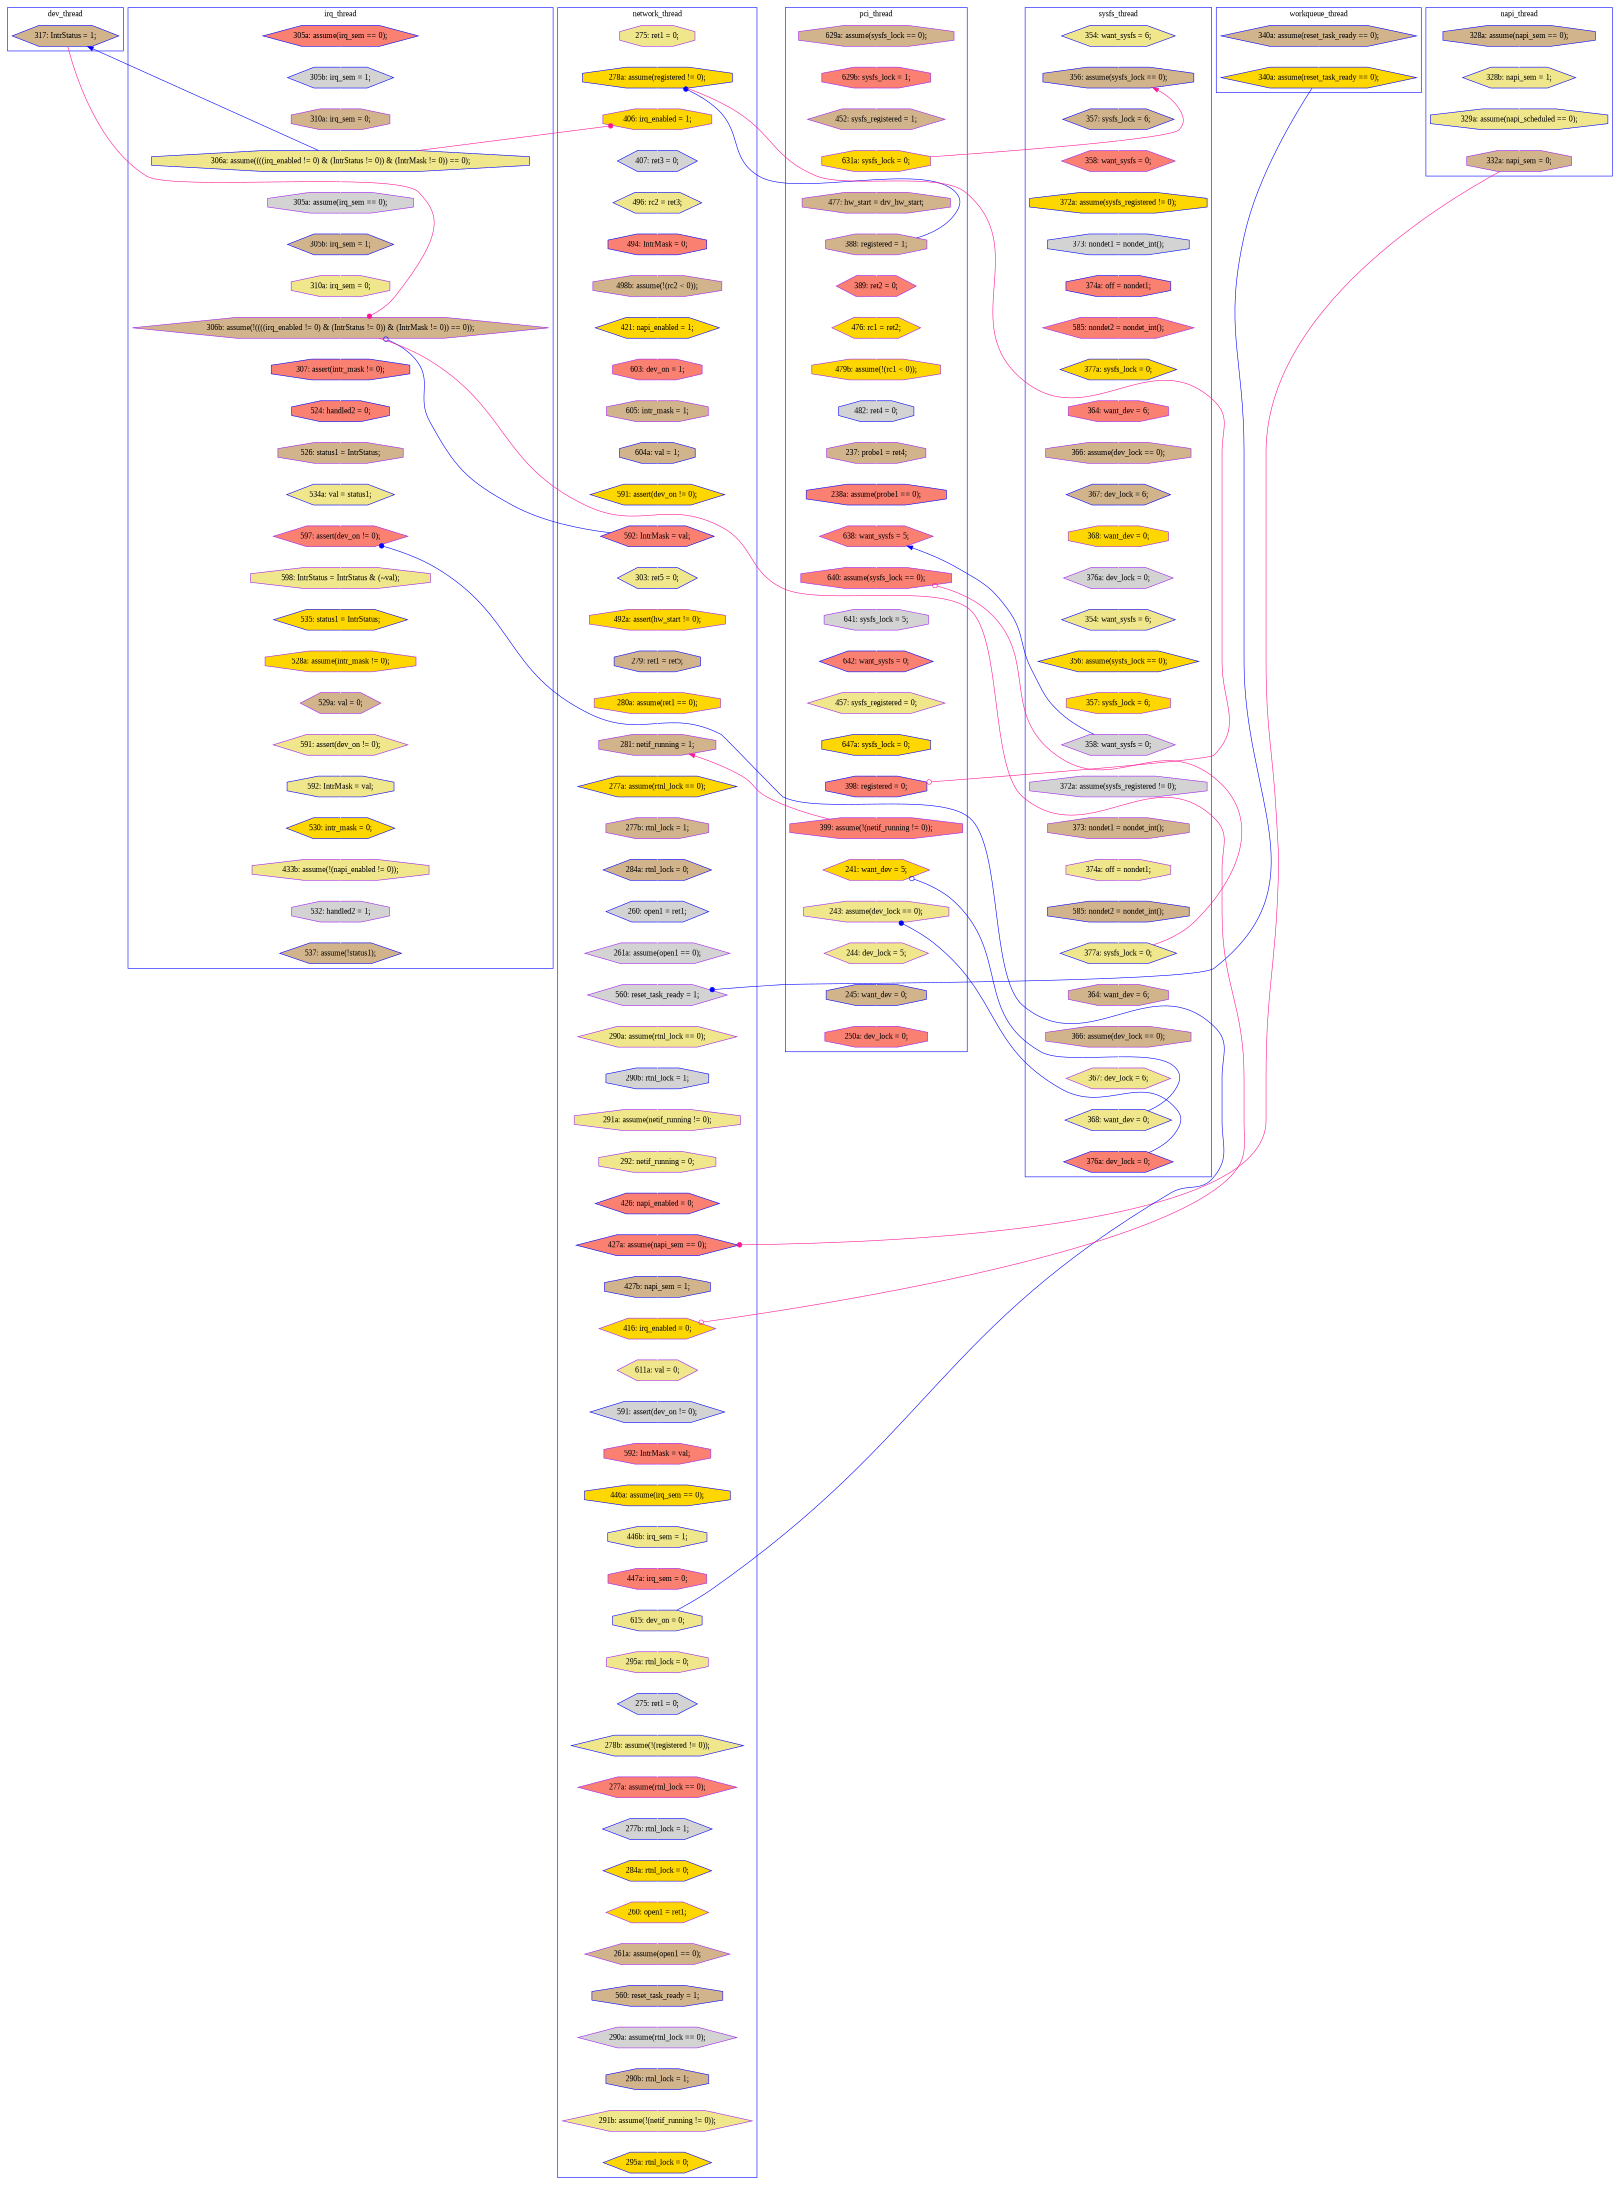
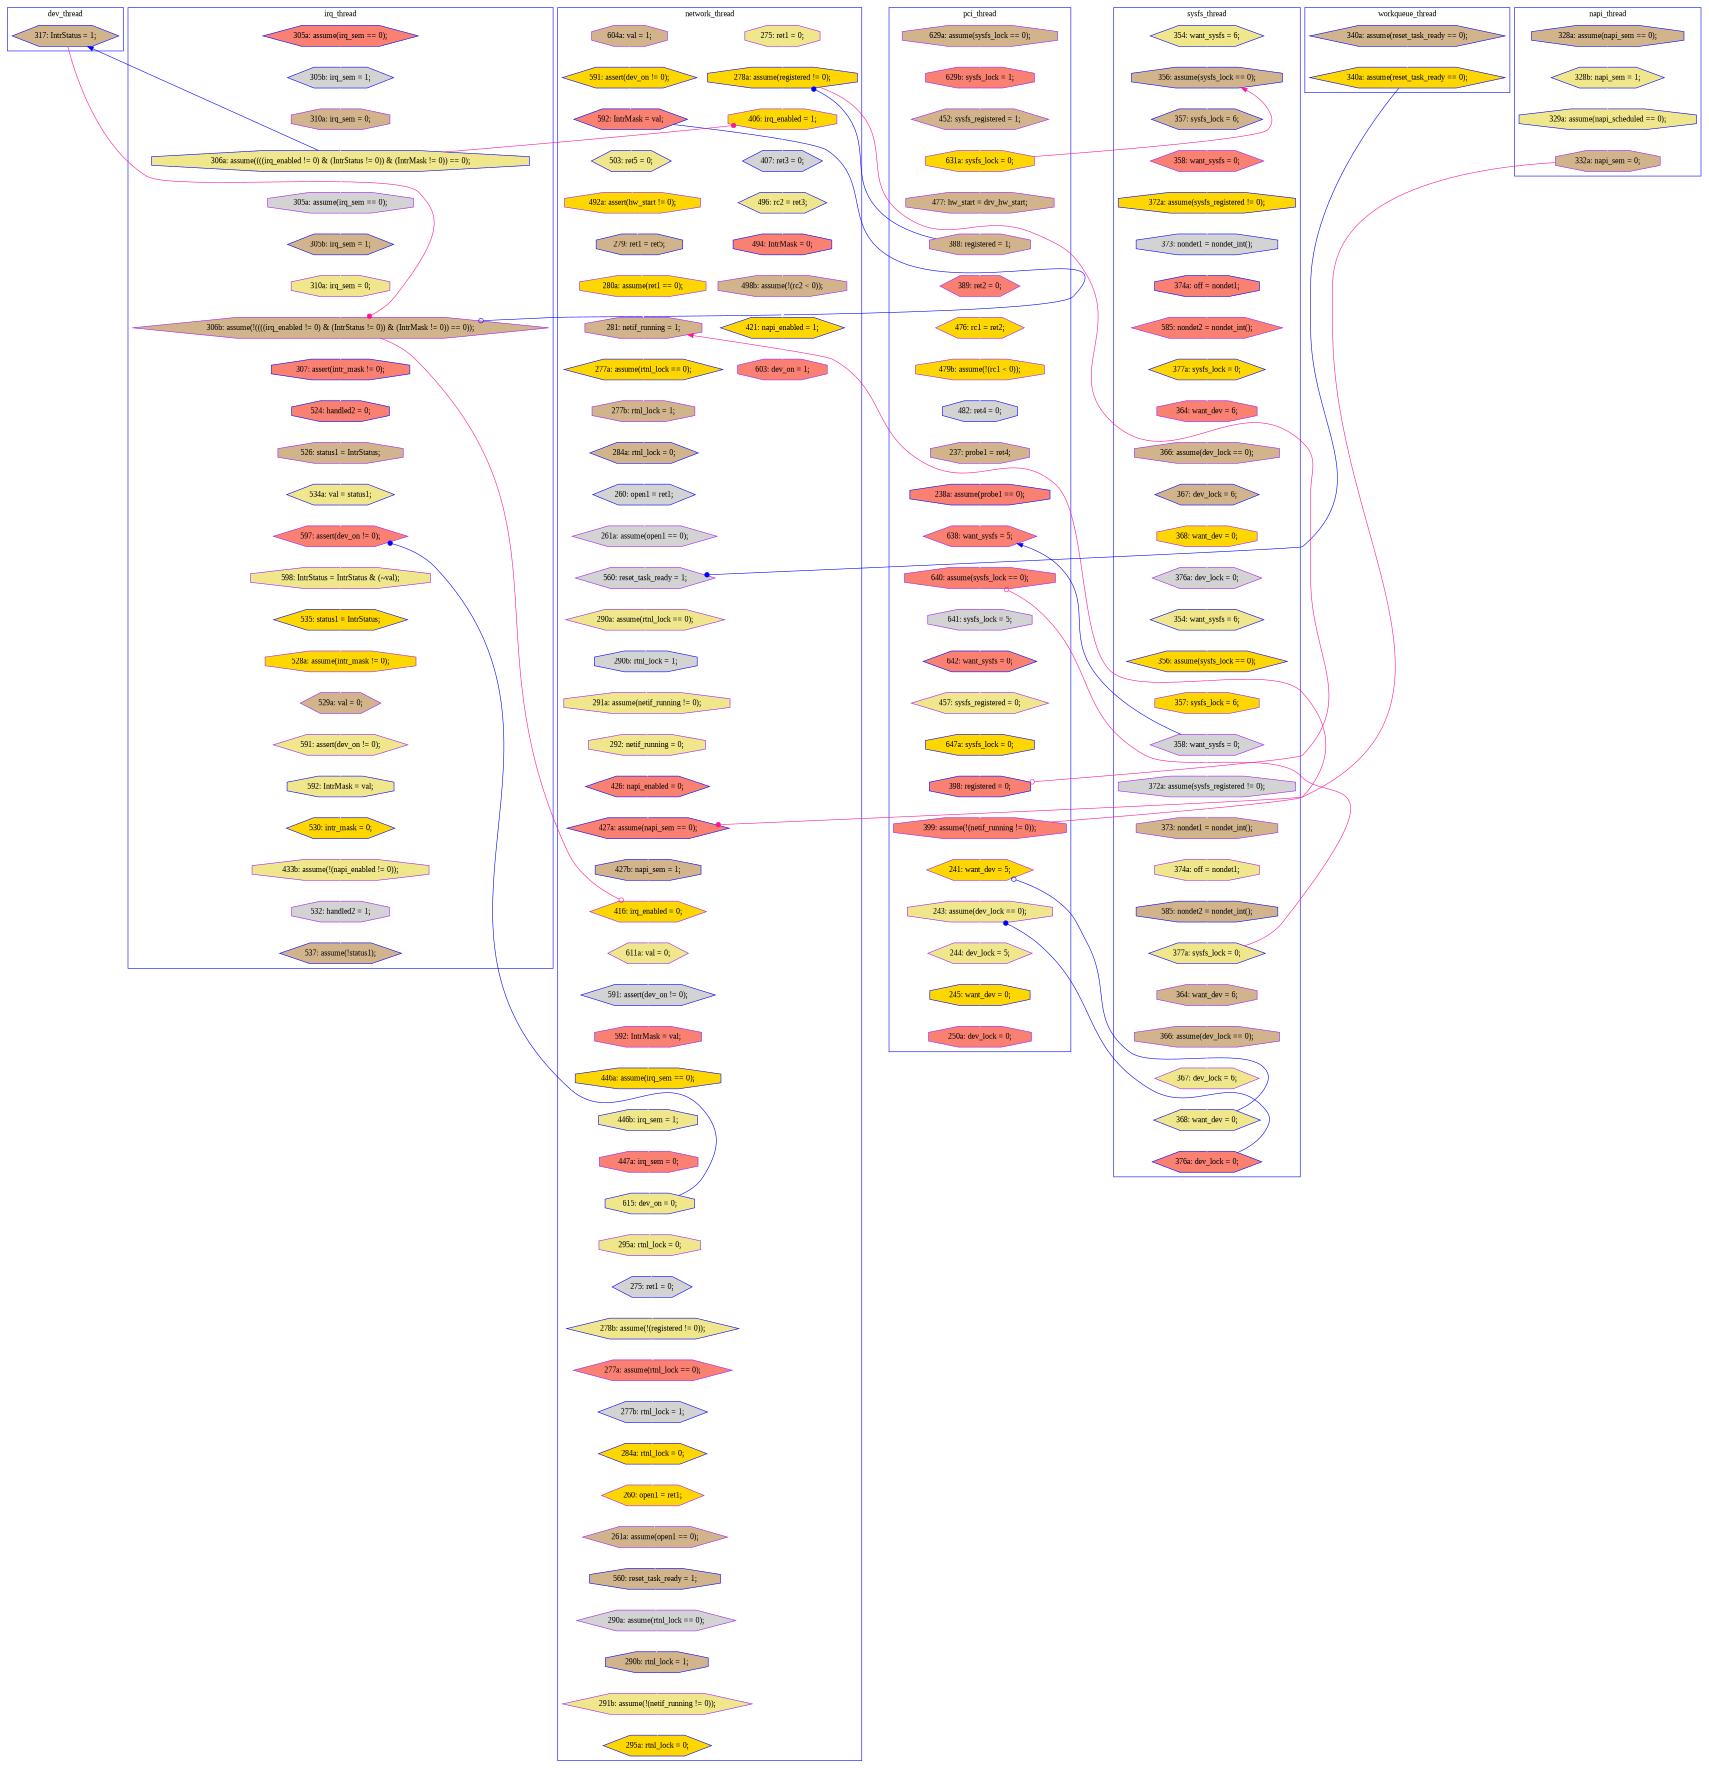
(657, 411) -> none
(657, 453) -> (630, 36)
(657, 578) -> (631, 161)
(876, 995) -> (980, 995)
